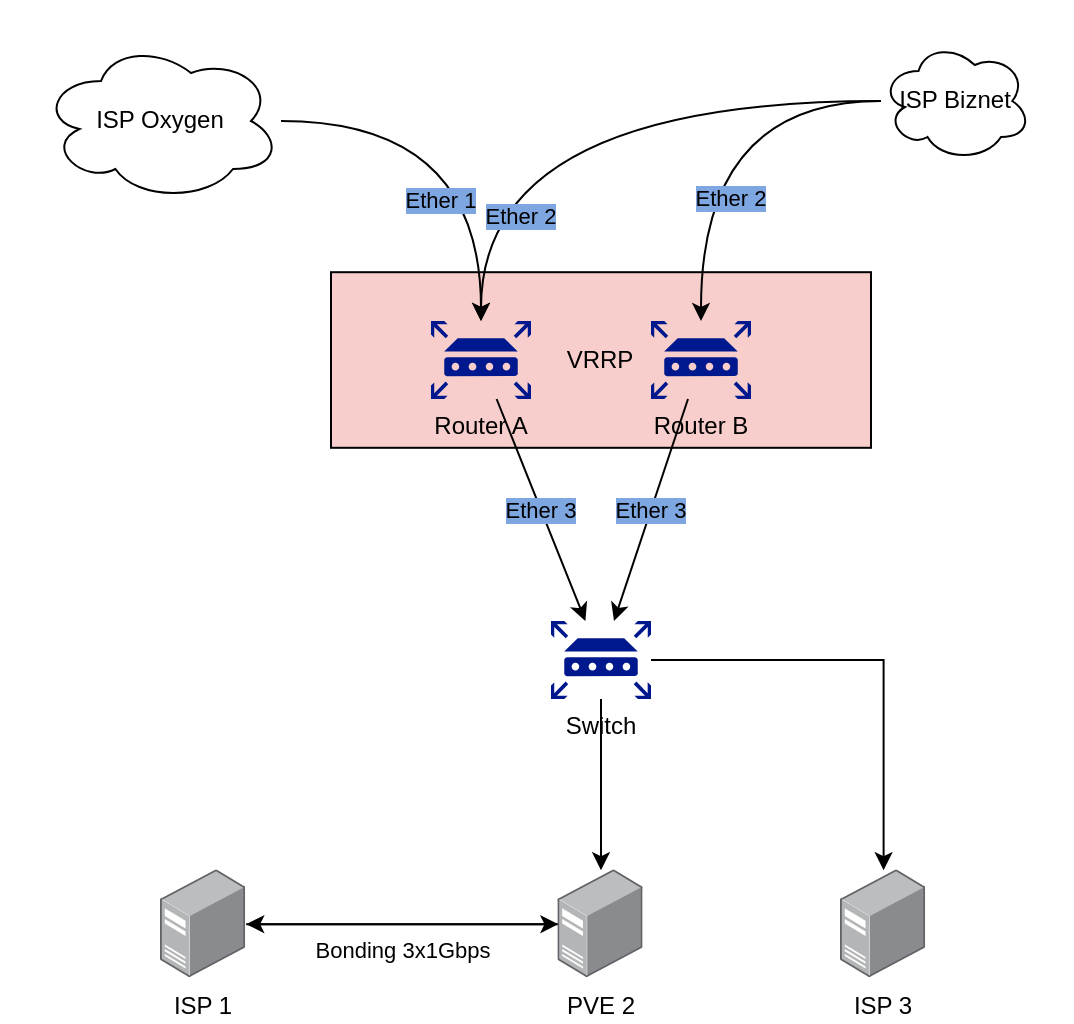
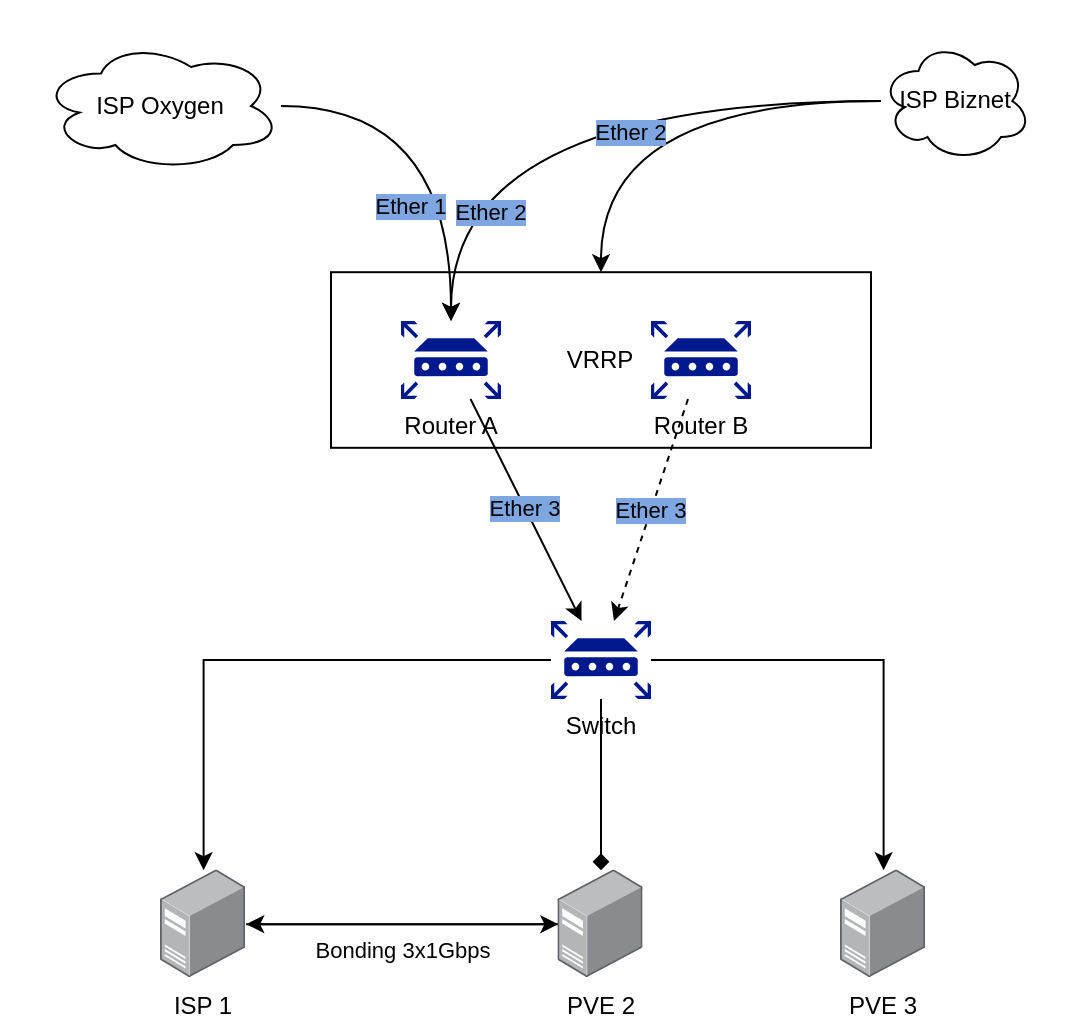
(161, 121) -> (161, 106)
(730, 175) -> (670, 141)
(481, 360) -> (451, 360)
(601, 360) -> (601, 360)
(671, 450) -> (671, 450)
none -> (279, 660)
(601, 855) -> (601, 854)
(884, 1007) -> (884, 1007)
